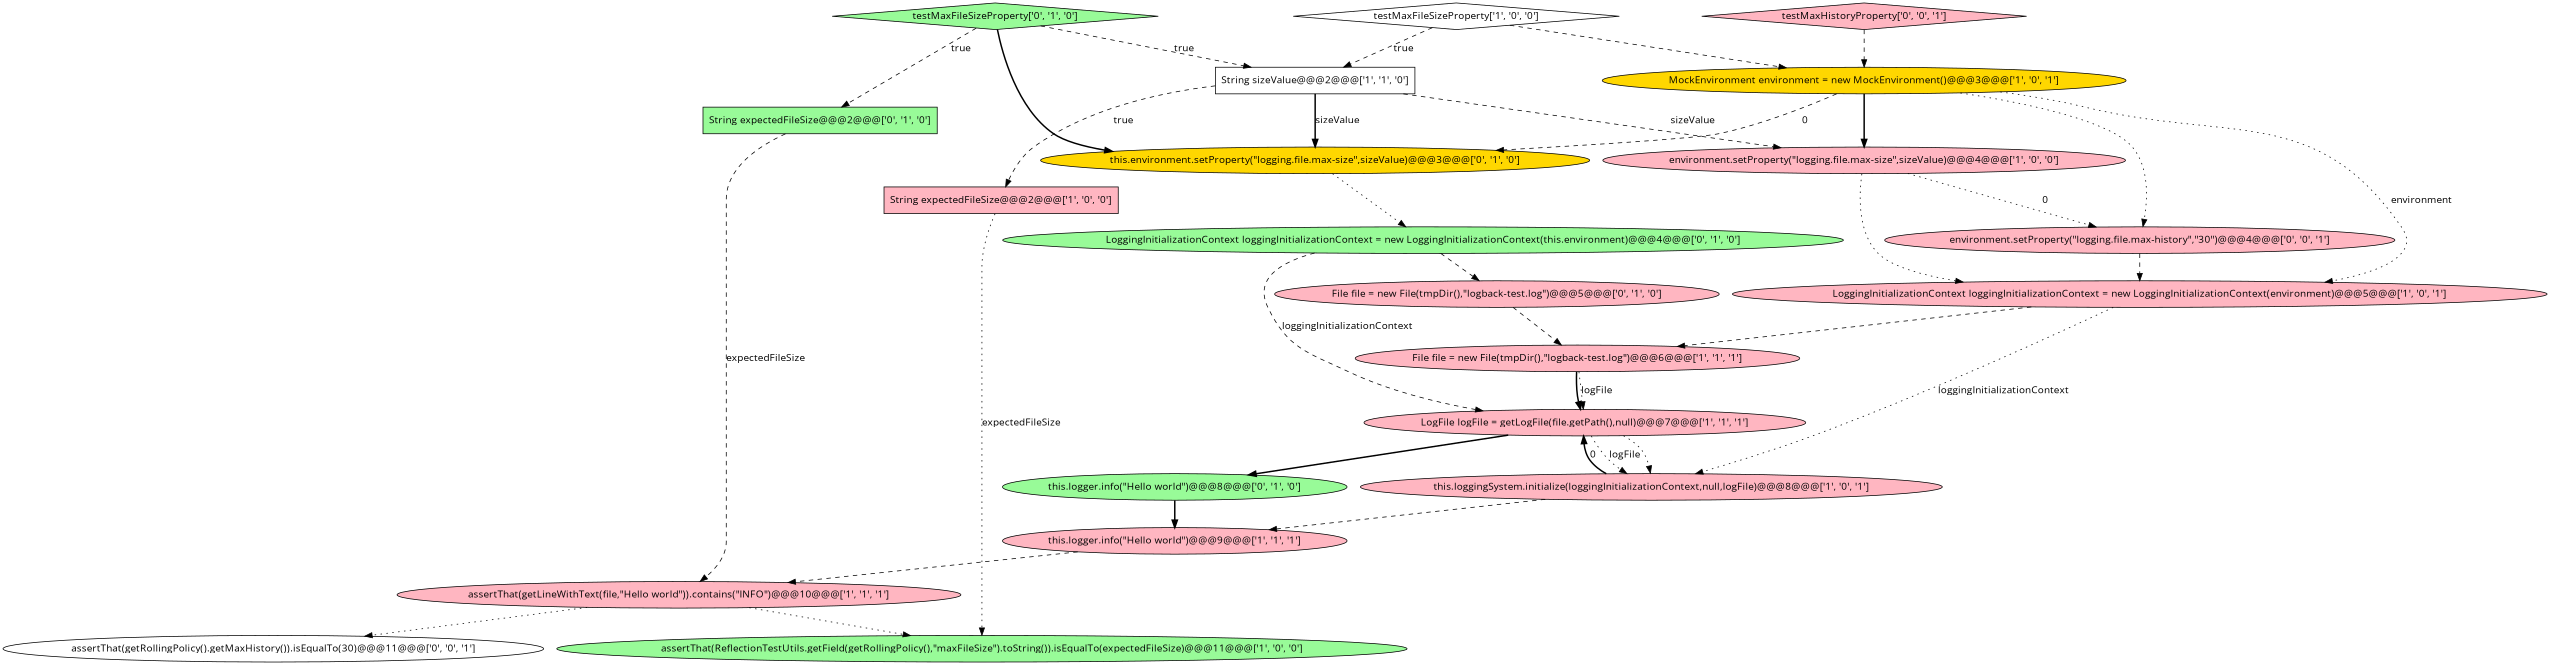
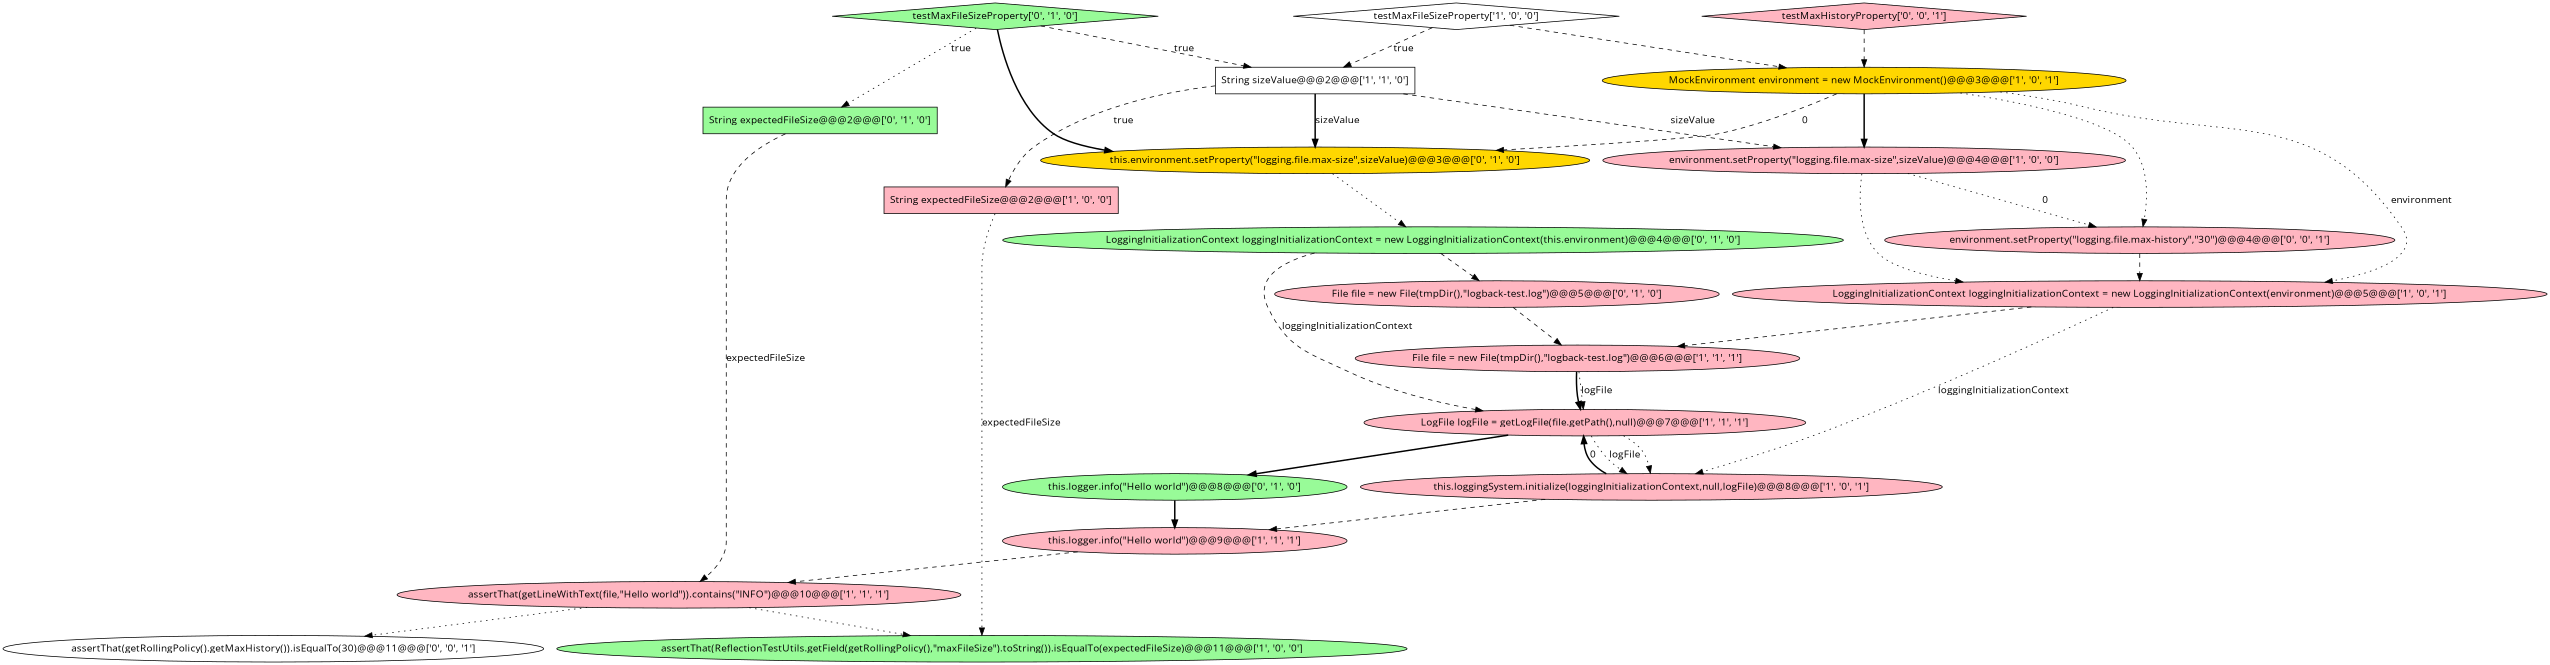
(912, 66) -> (912, 66)
